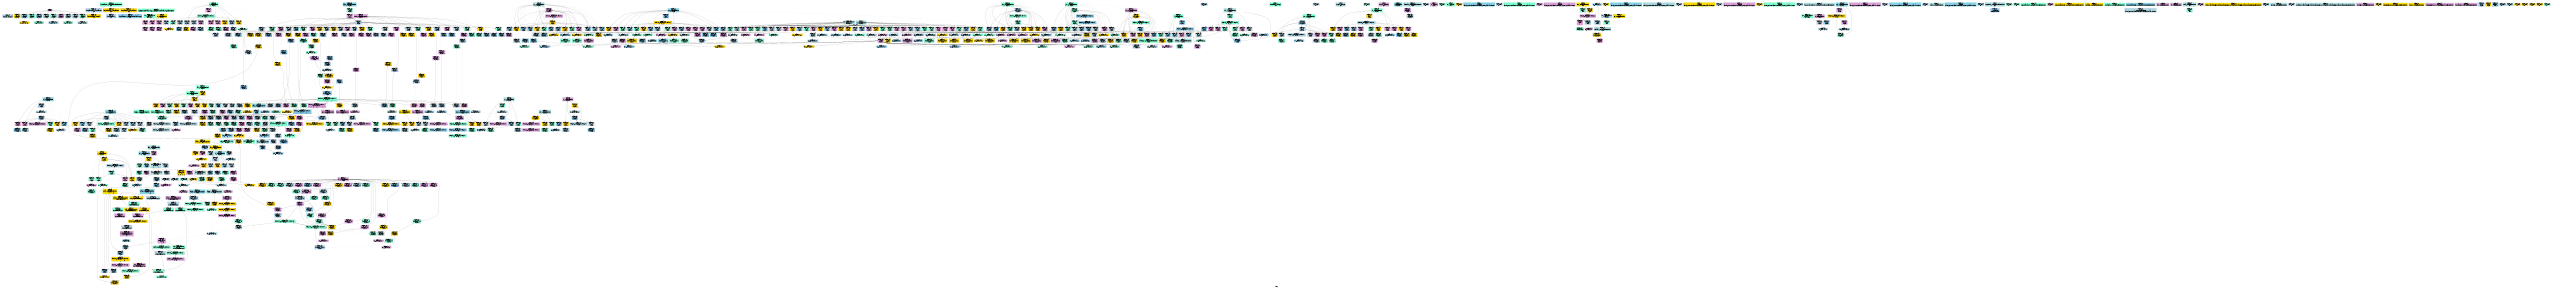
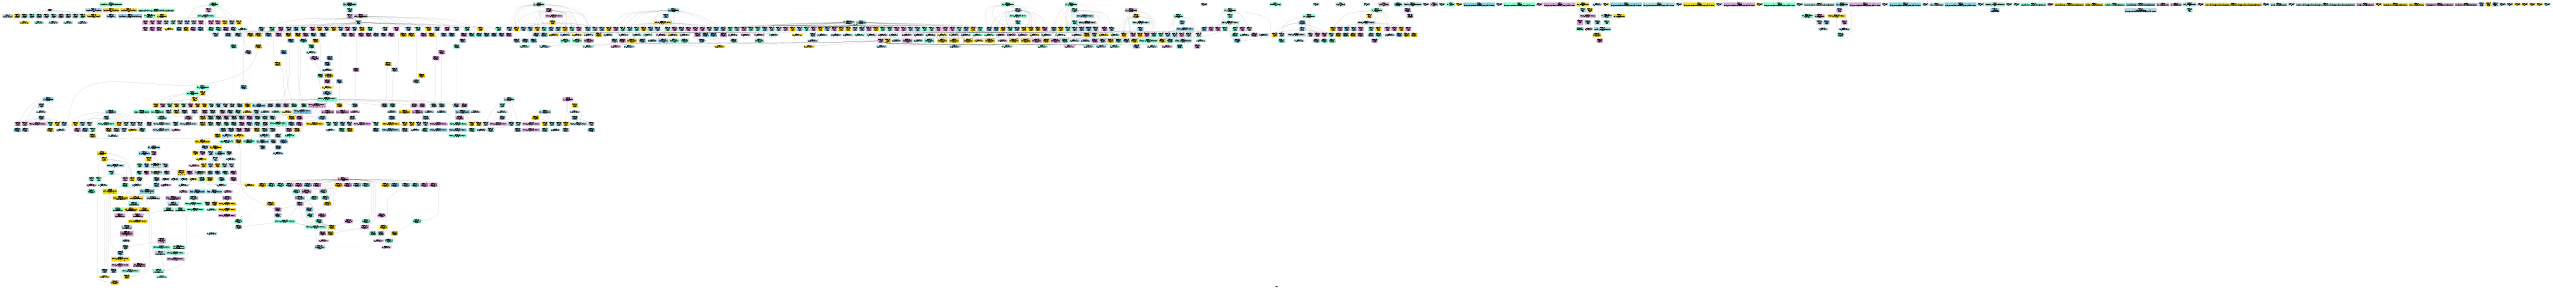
(335, 35) -> none
